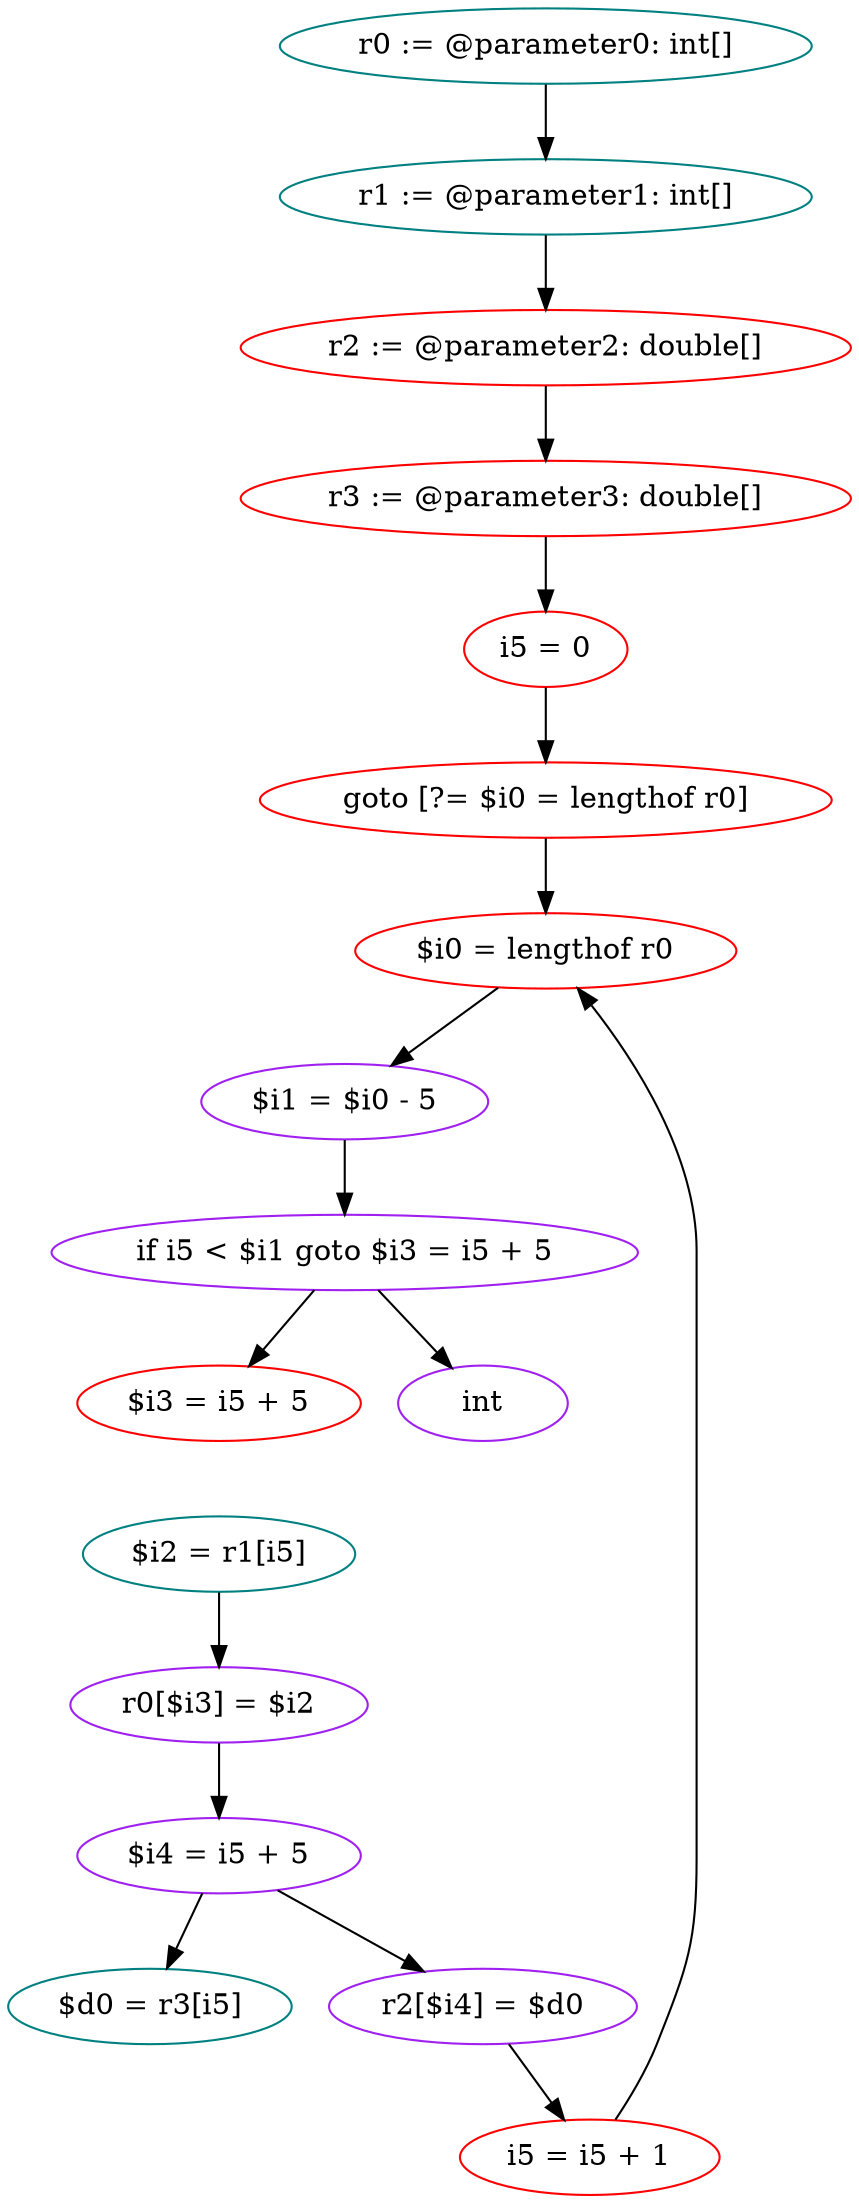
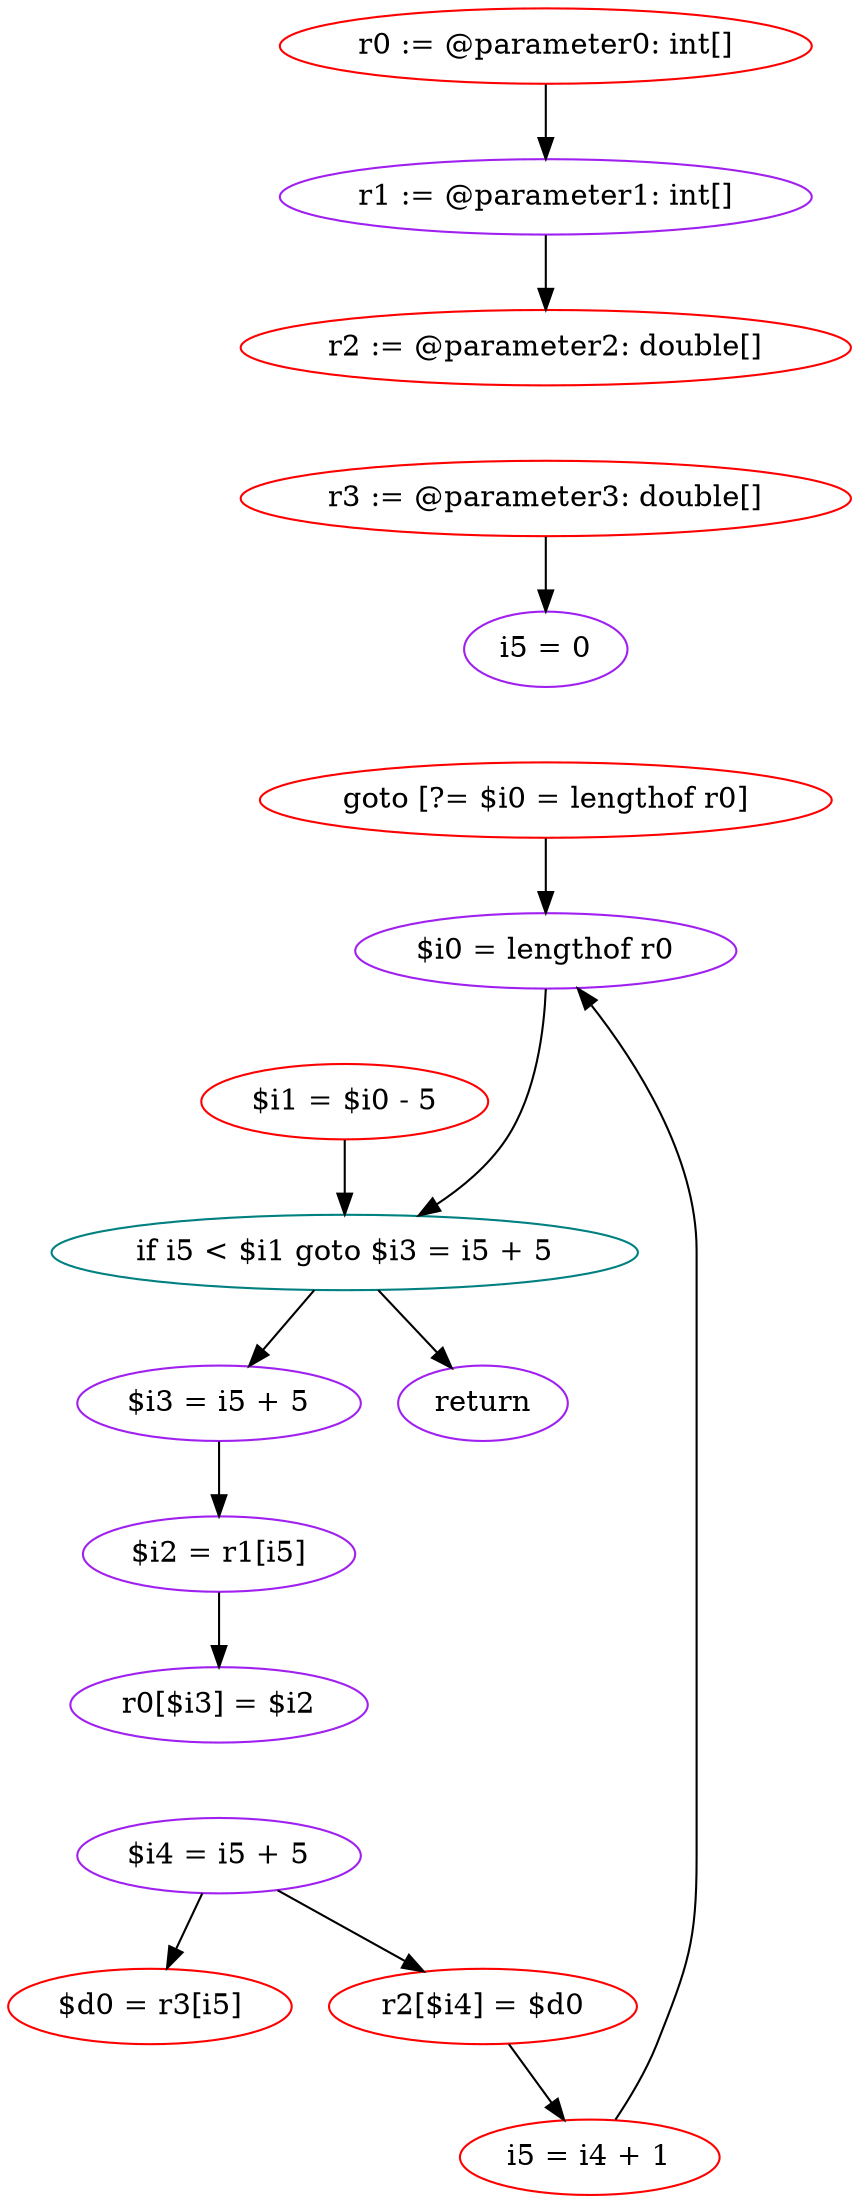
(546, 46) -> (546, 46)
(546, 197) -> (546, 197)
(546, 413) -> none
(546, 649) -> (546, 649)
(546, 714) -> none
(546, 951) -> (546, 951)
(453, 1020) -> (520, 1112)
(345, 1102) -> (345, 1102)
(345, 1252) -> (345, 1252)
(219, 1403) -> (219, 1403)
(483, 1403) -> (483, 1403)
none -> (219, 1468)
(219, 1554) -> (219, 1554)
(219, 1770) -> none
(150, 2006) -> (150, 2006)
(483, 2006) -> (483, 2006)
(590, 2157) -> (590, 2157)
